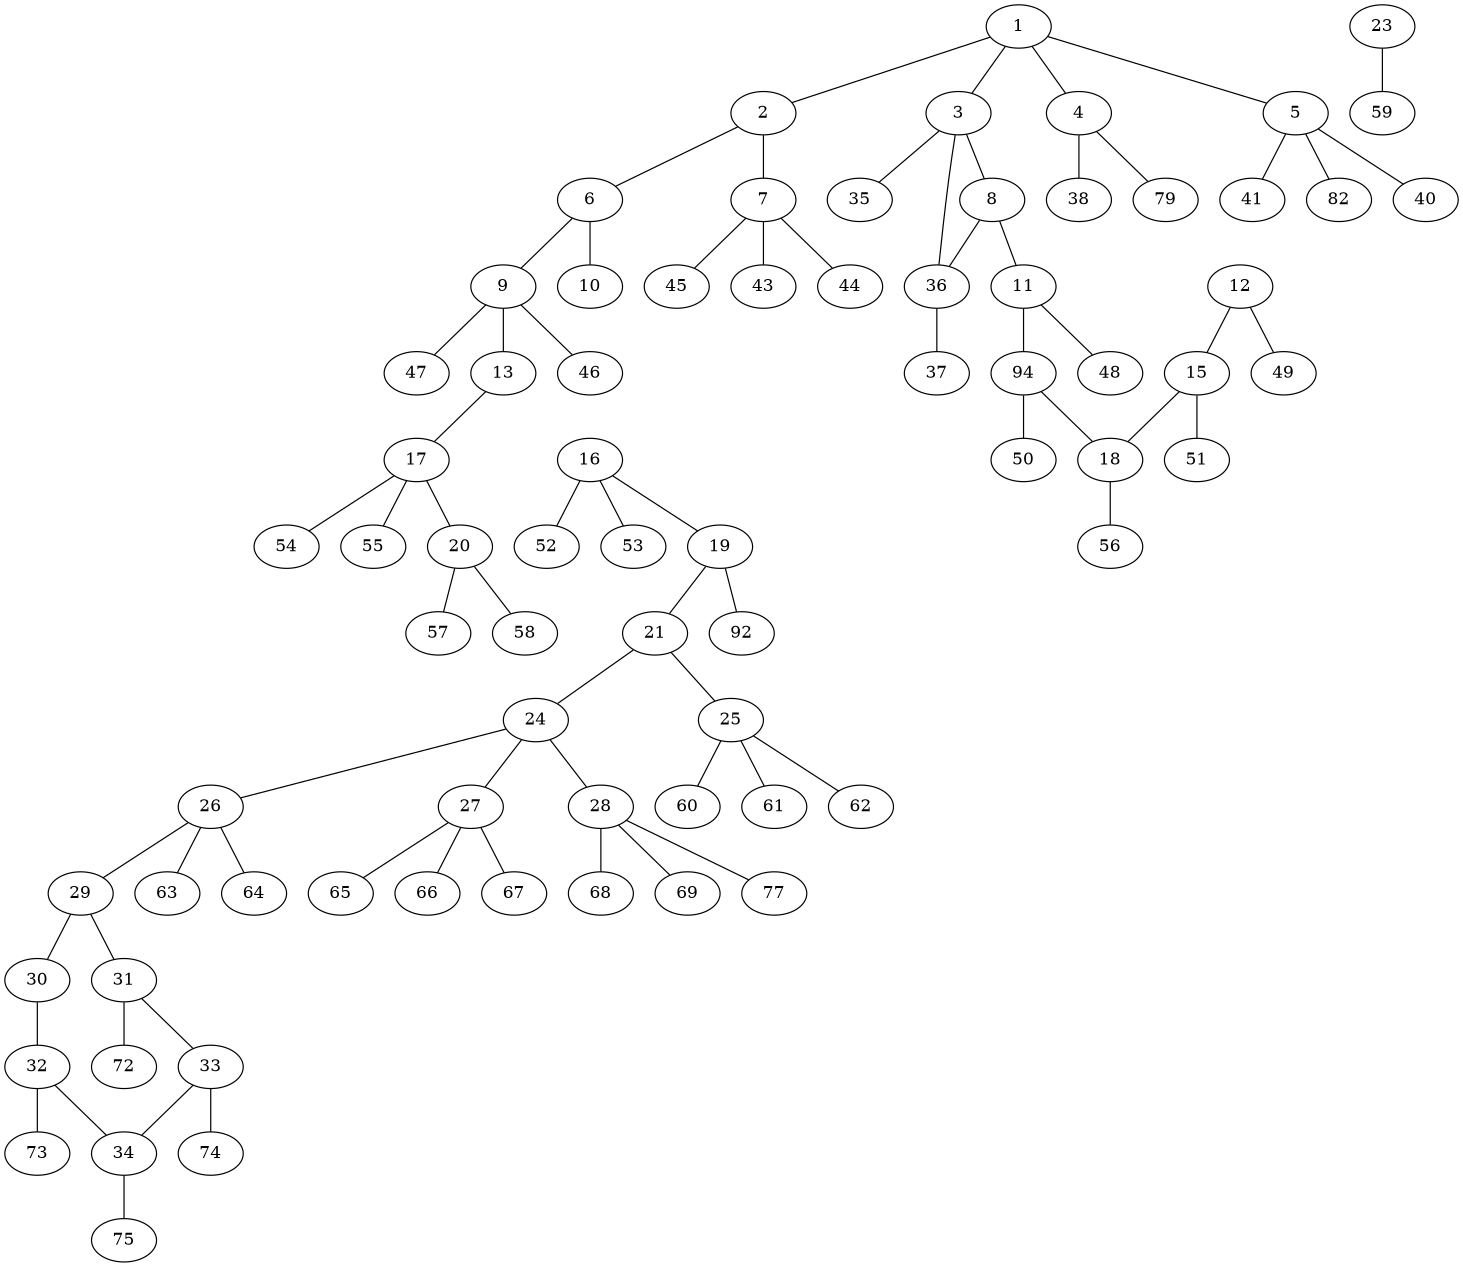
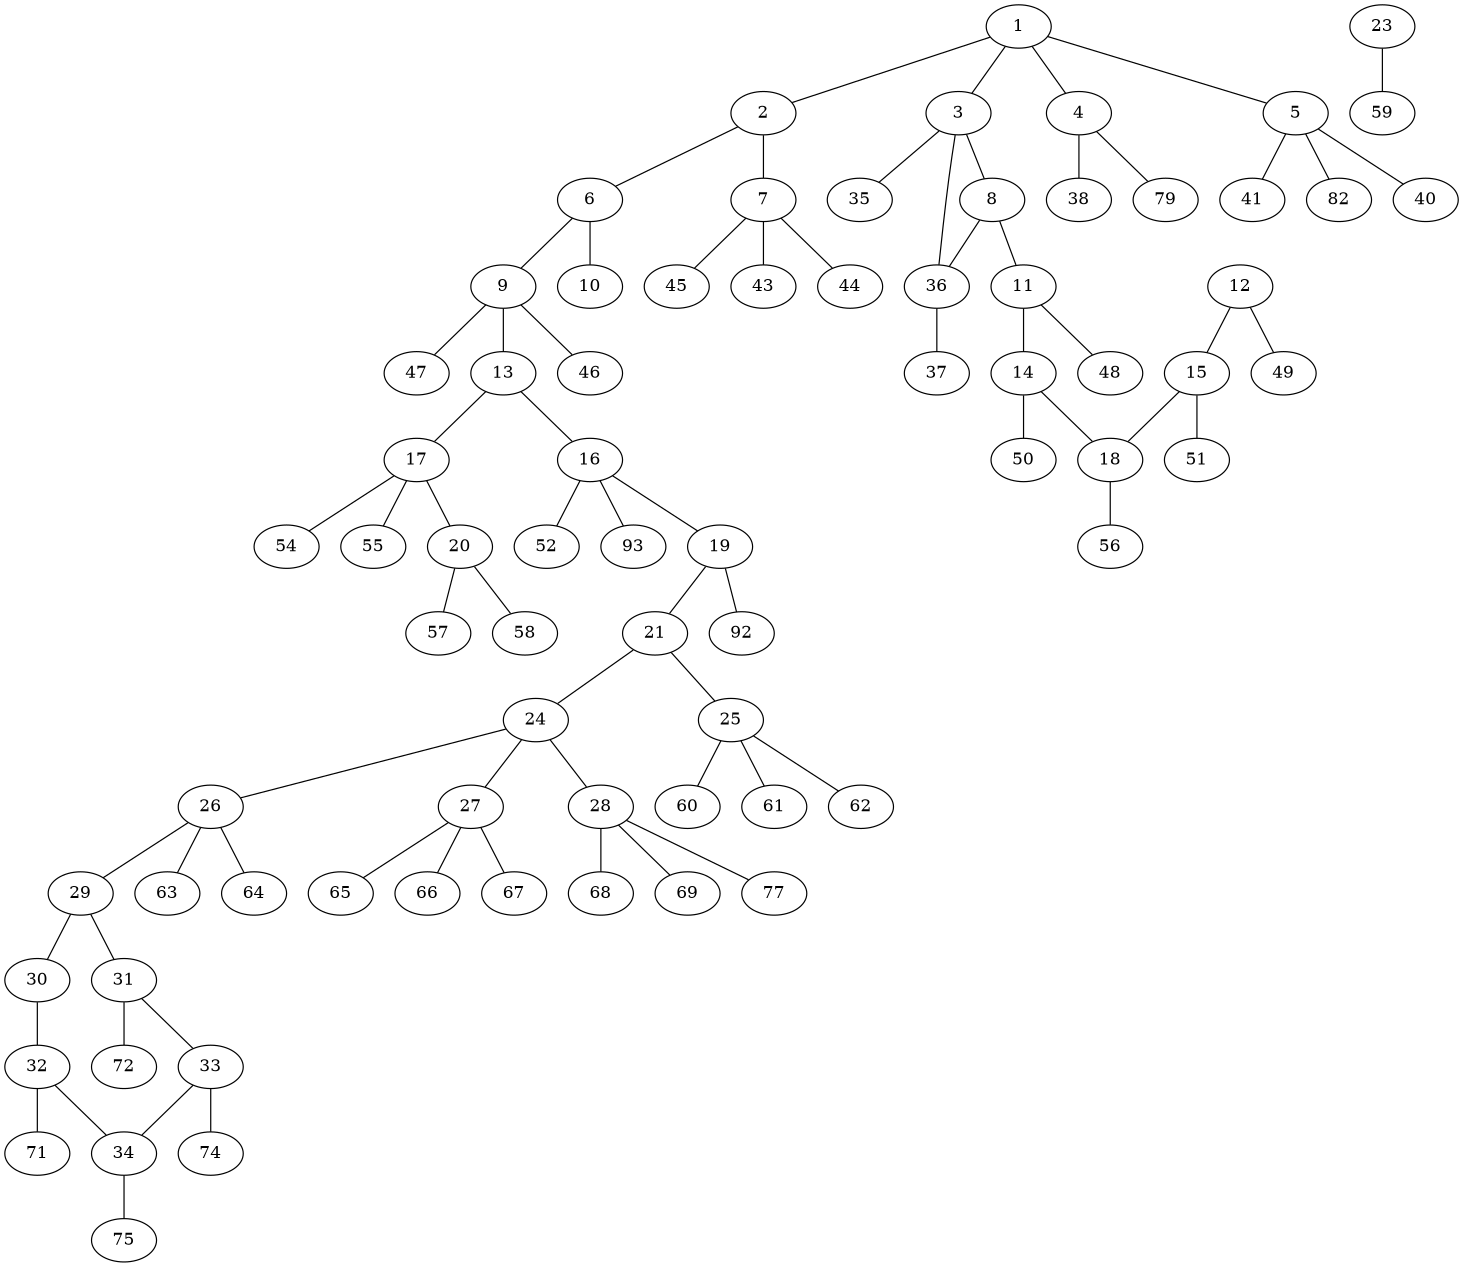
(1024, 373) -> (1024, 373)
none -> (547, 417)
(633, 547) -> (633, 547)
(37, 1154) -> (37, 1154)
